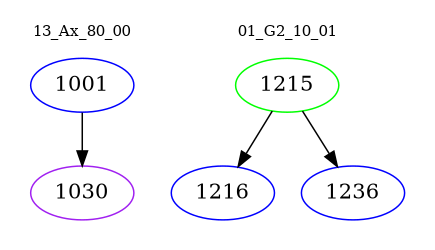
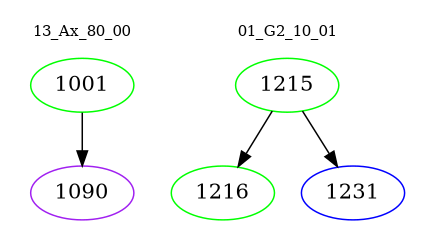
(82, 85) -> (82, 85)
(82, 193) -> (82, 193)
(223, 193) -> (223, 193)
(353, 193) -> (353, 193)
